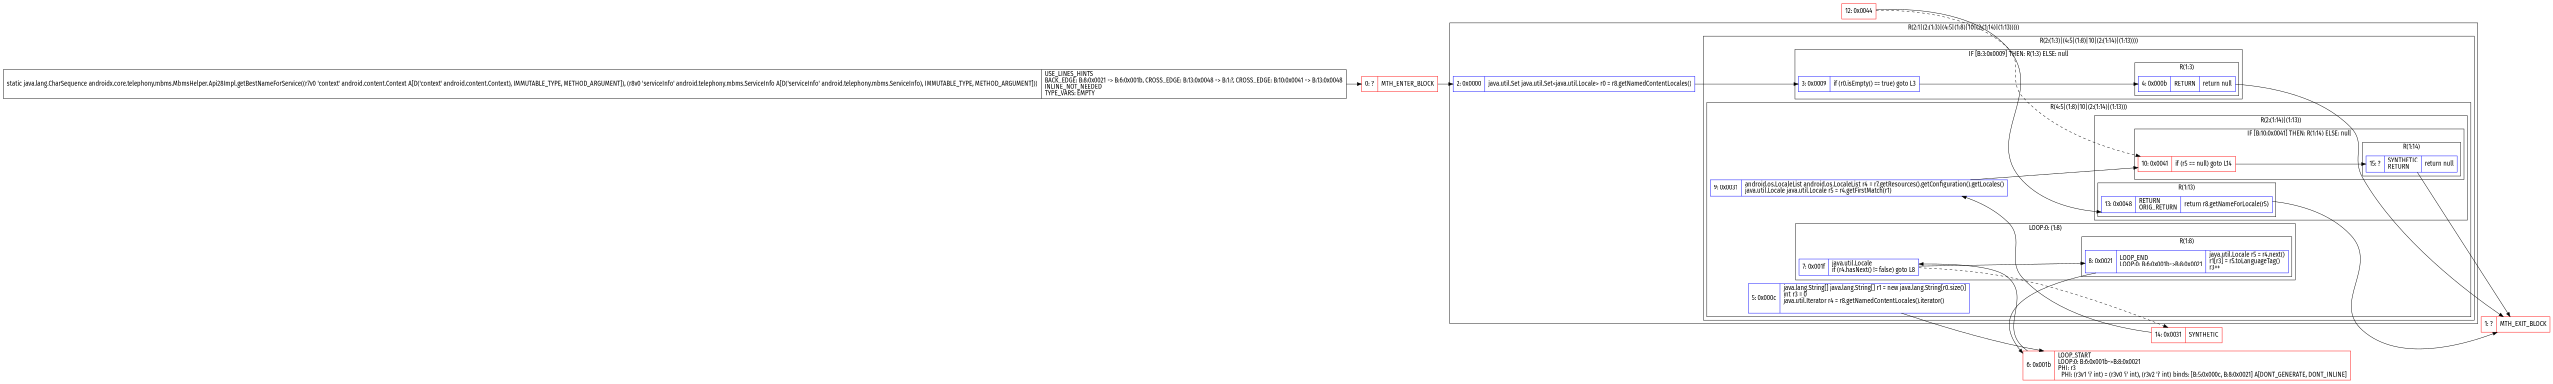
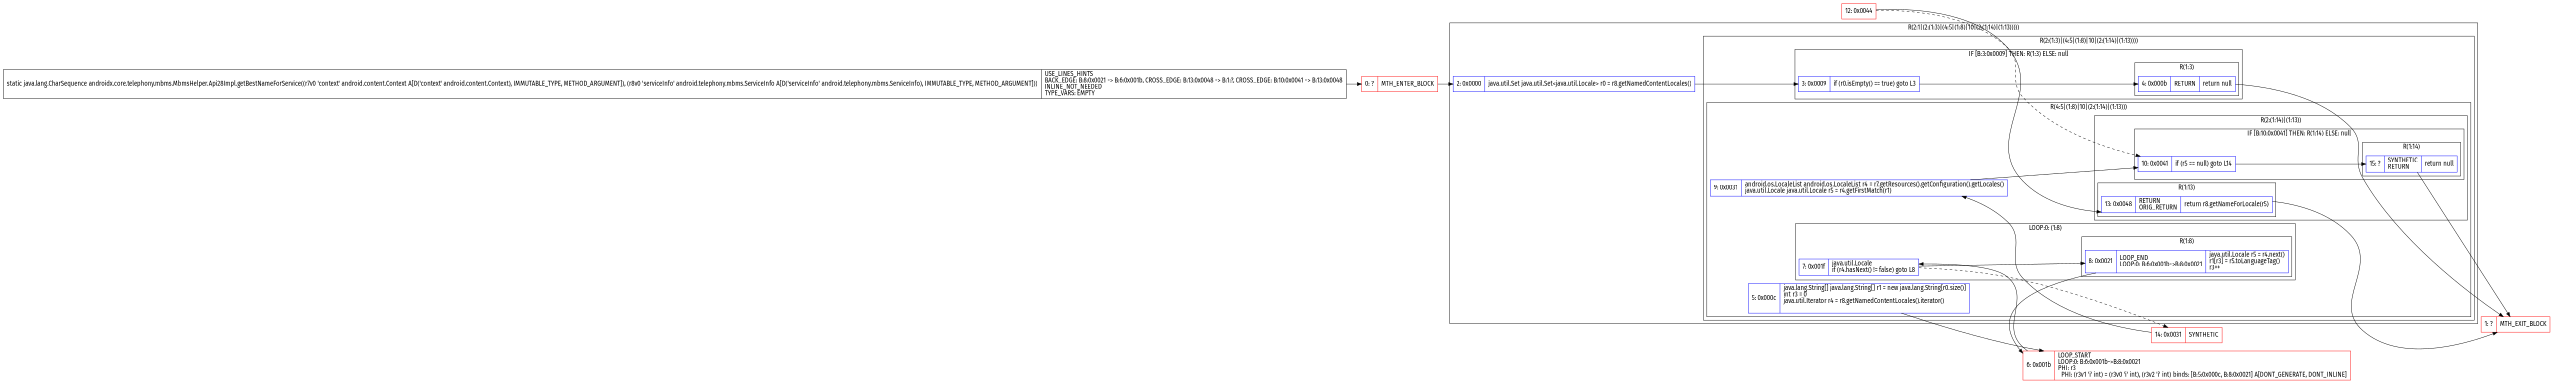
(2187, 164) -> (2187, 164)
